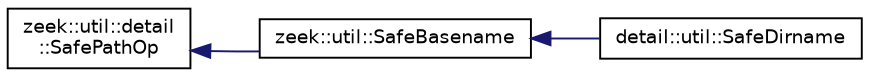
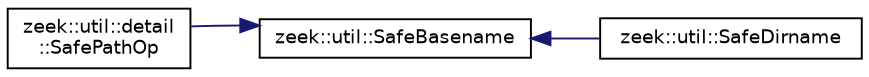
(731, 38) -> (731, 38)
(235, 51) -> (215, 26)
